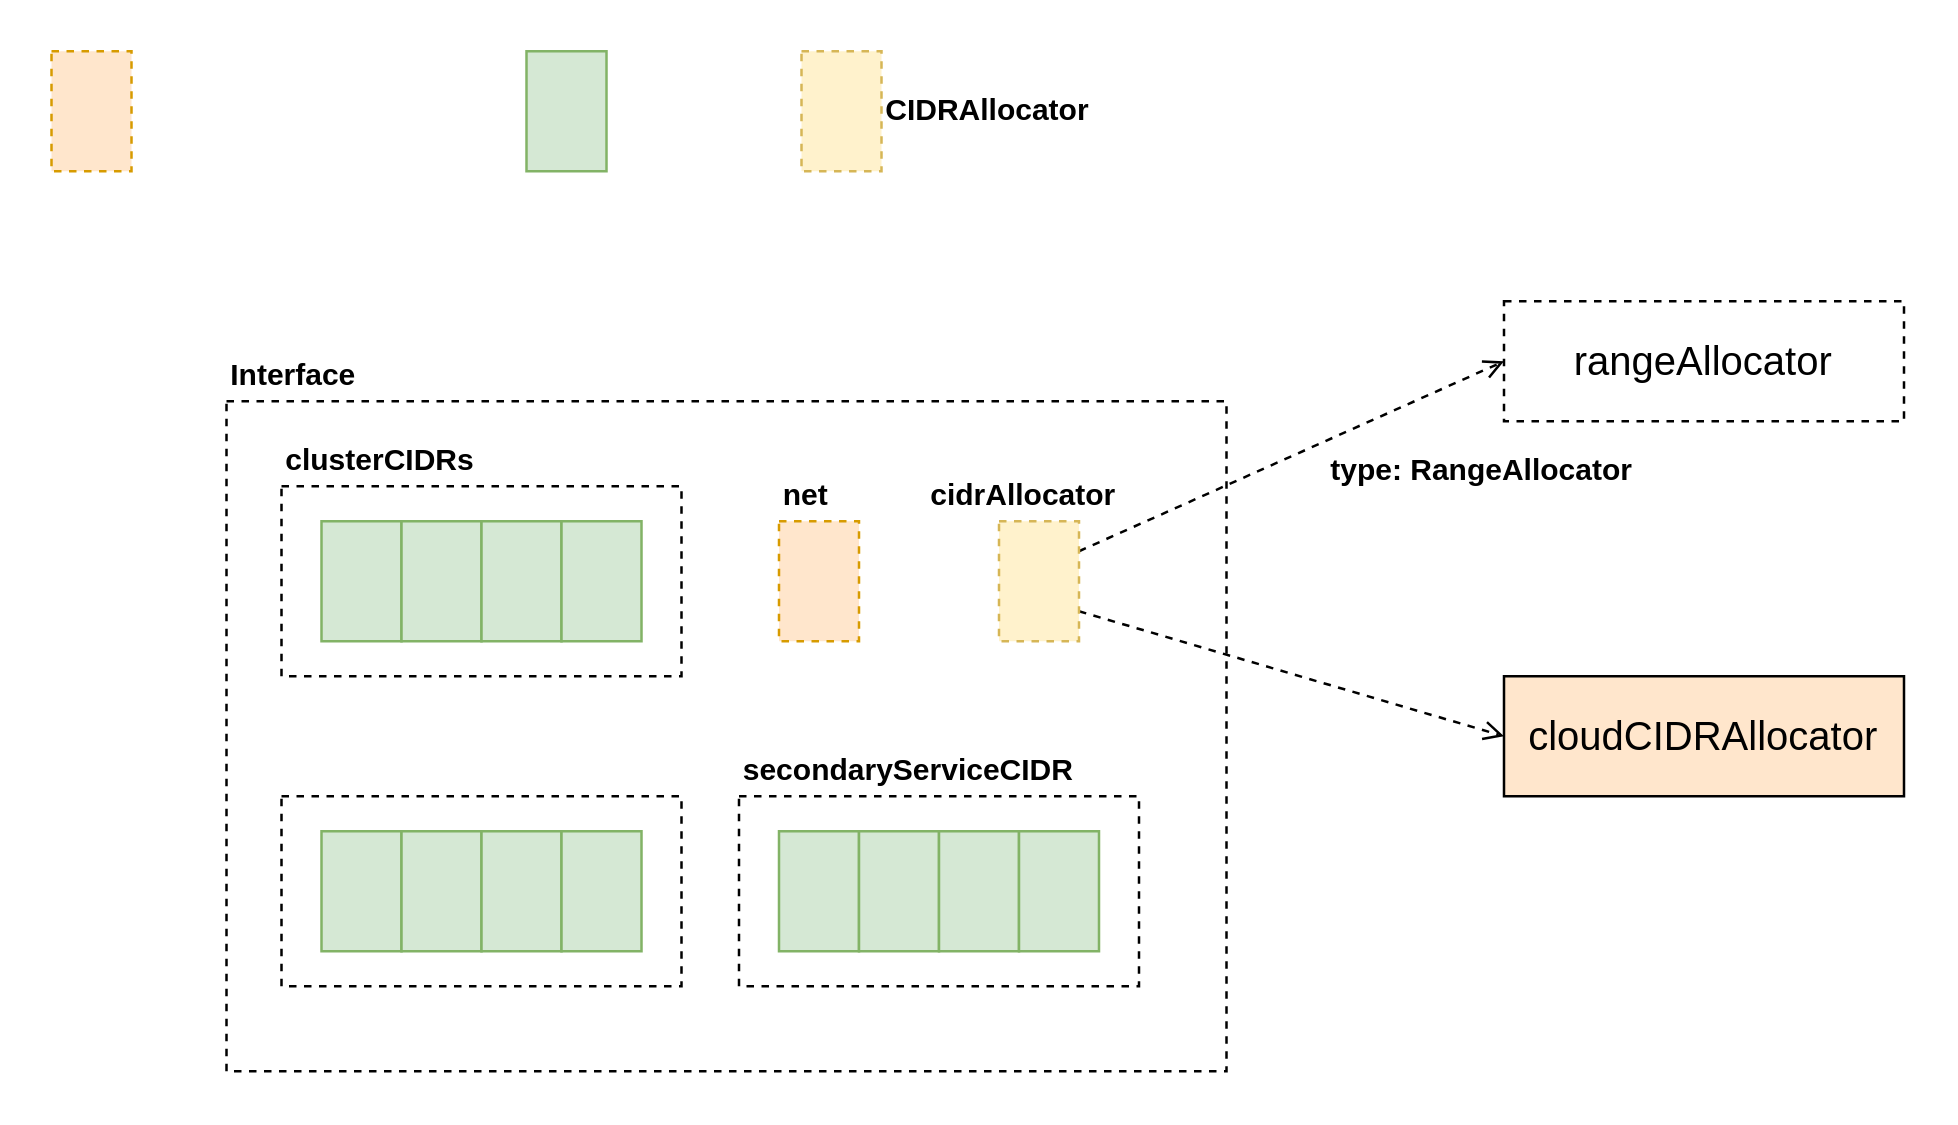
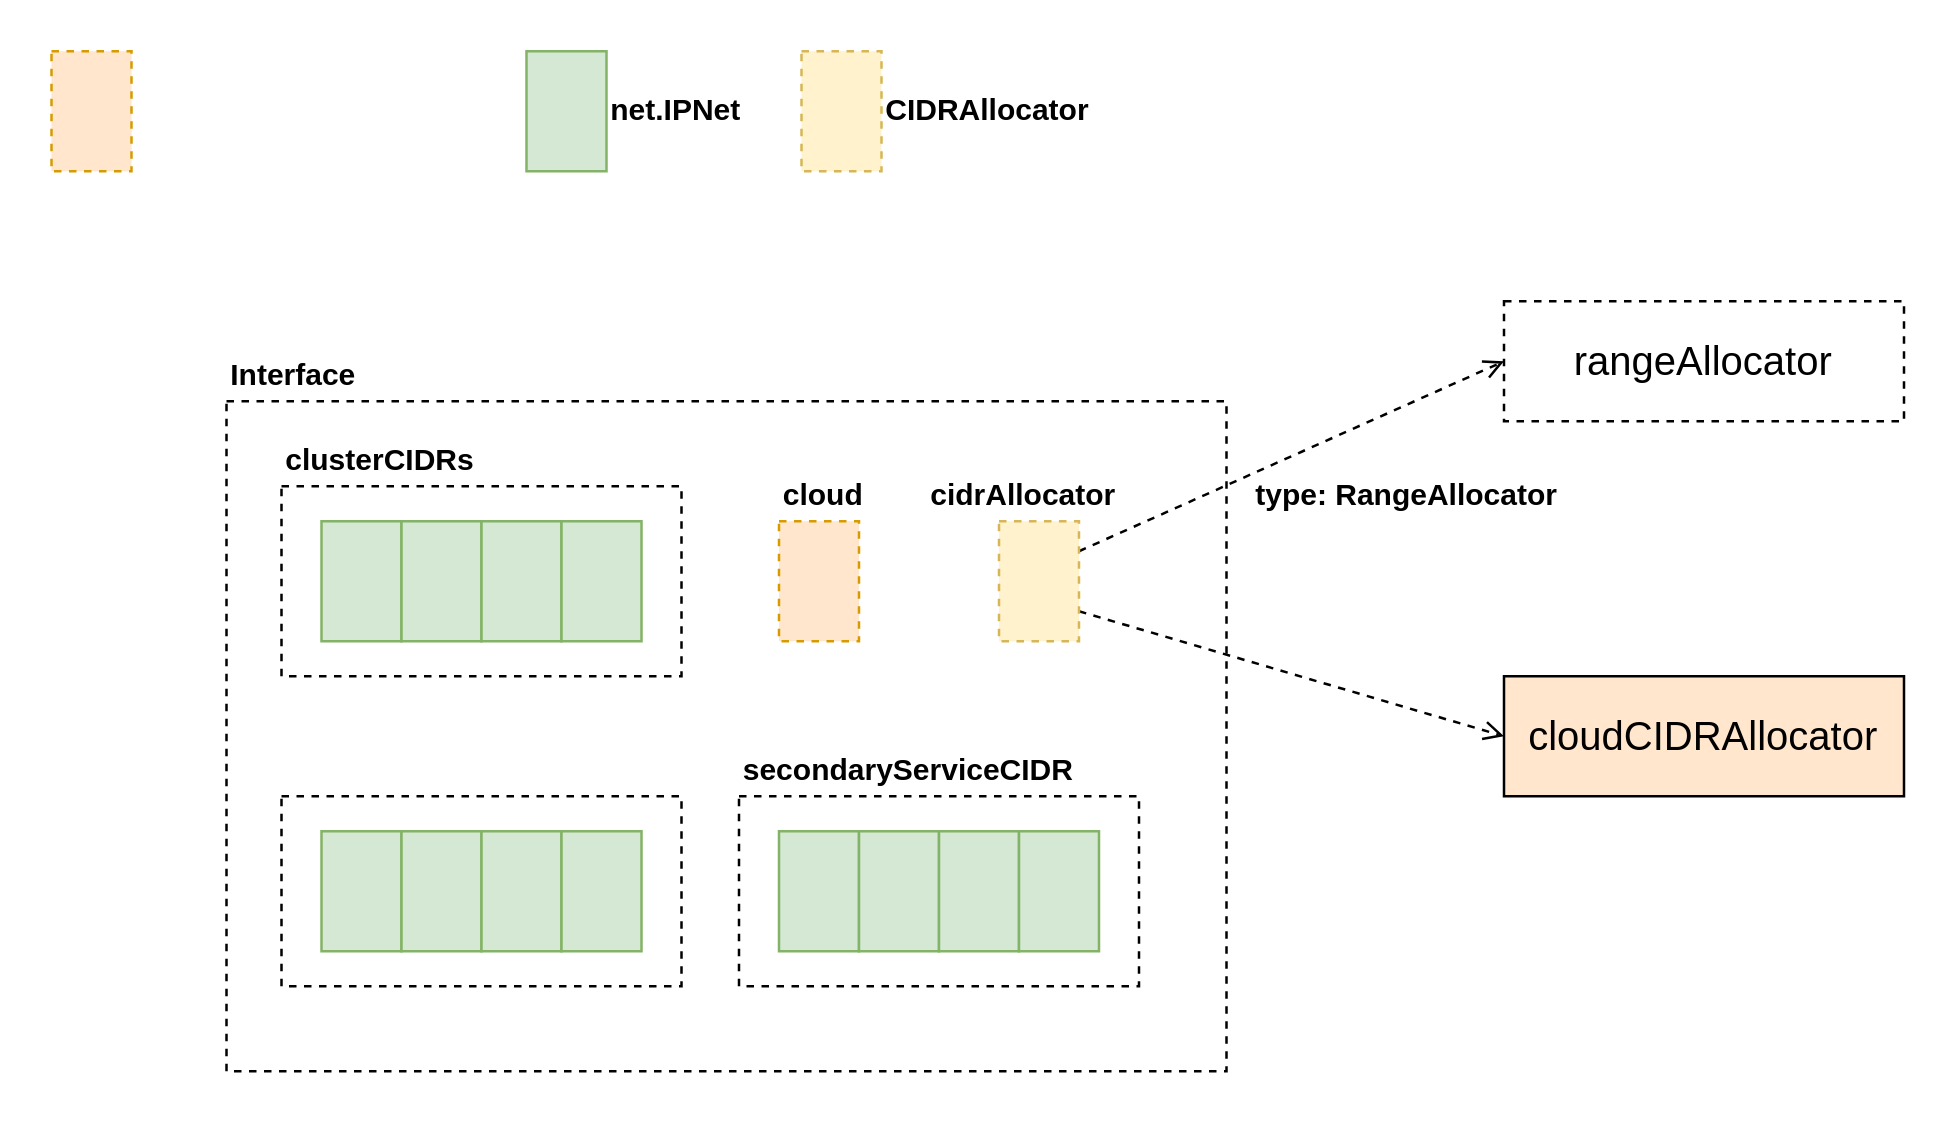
none -> (694, 111)
(1501, 471) -> (1426, 496)
(809, 496) -> (822, 496)
